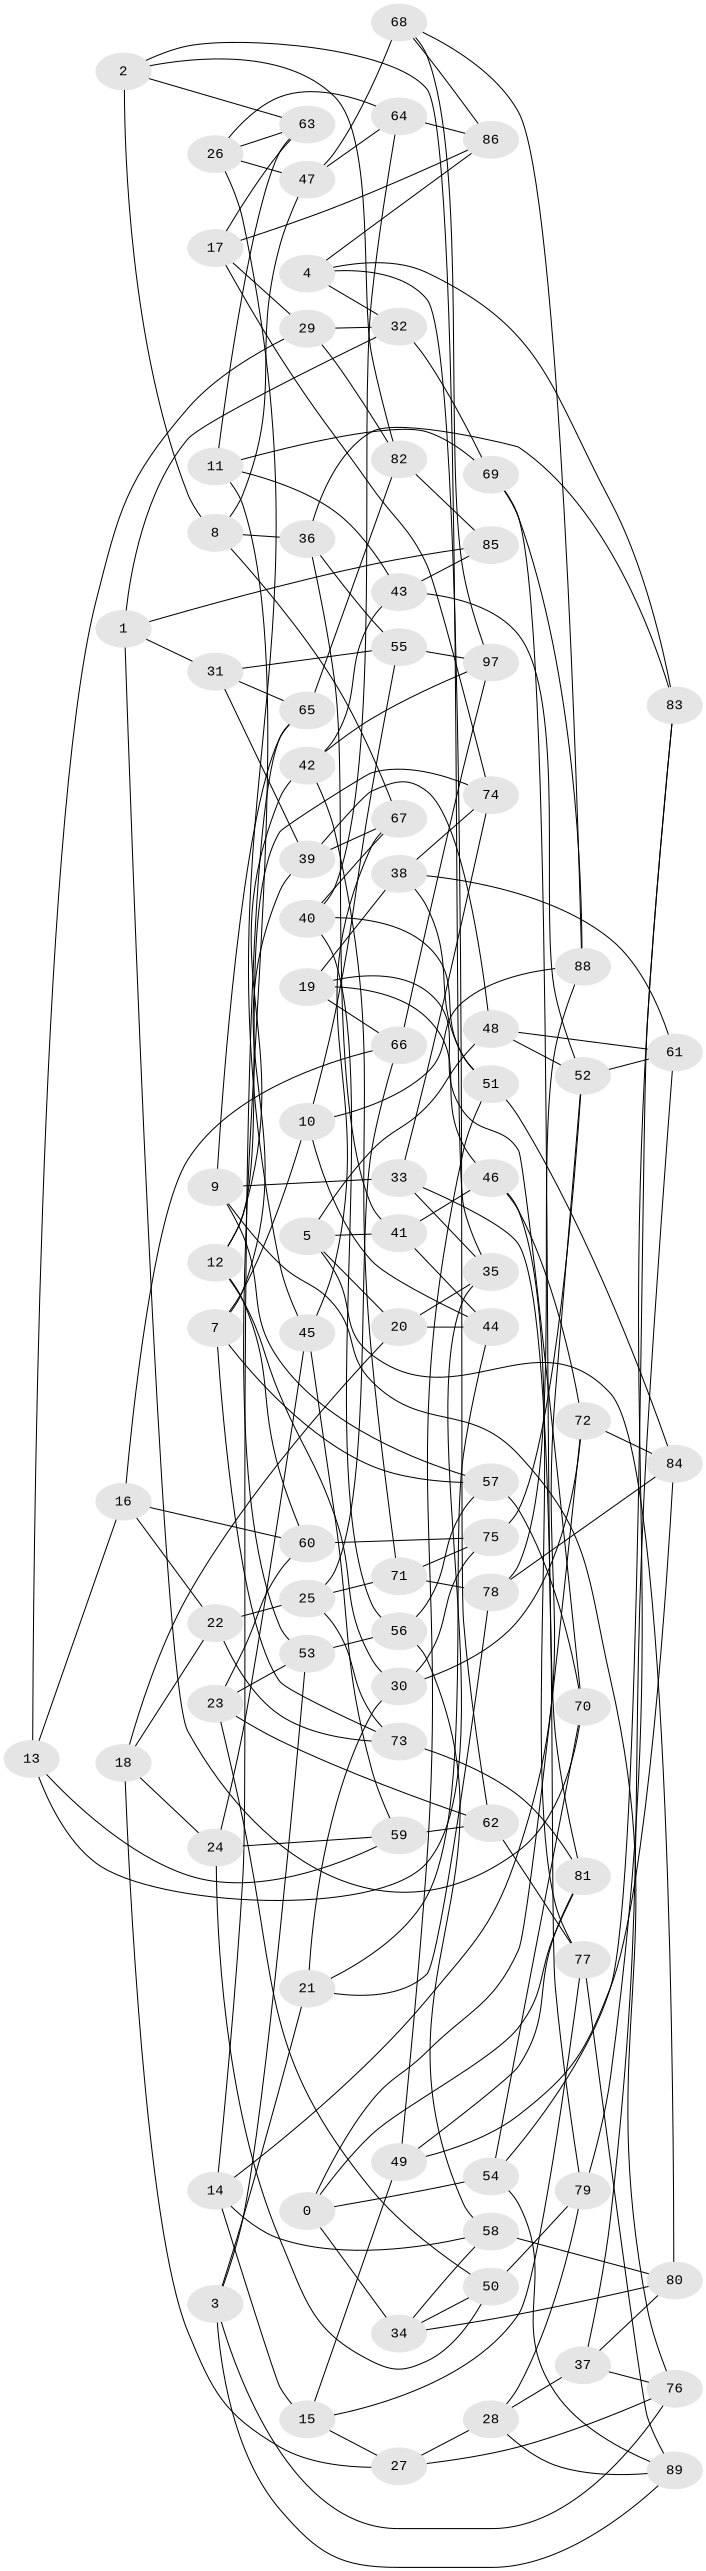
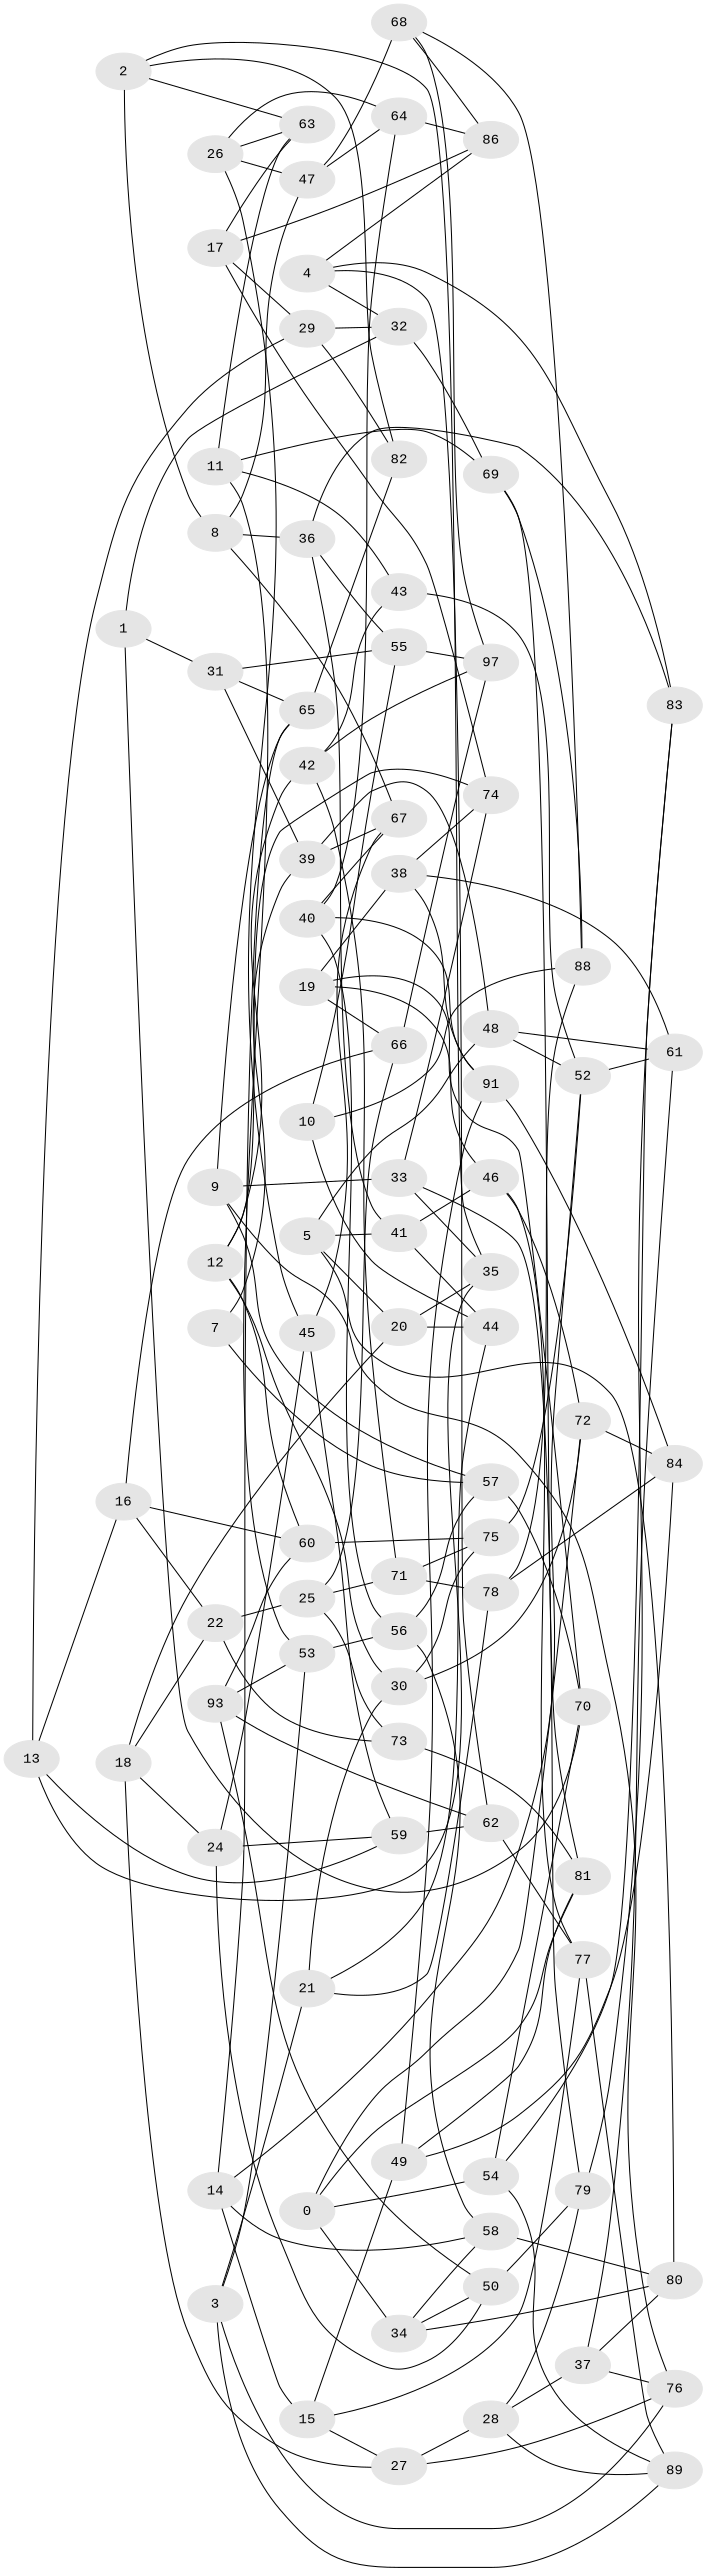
(491, 545) -> none
(491, 1084) -> (491, 1084)
(267, 1237) -> none
(238, 1537) -> none
(215, 1704) -> (215, 1704)
